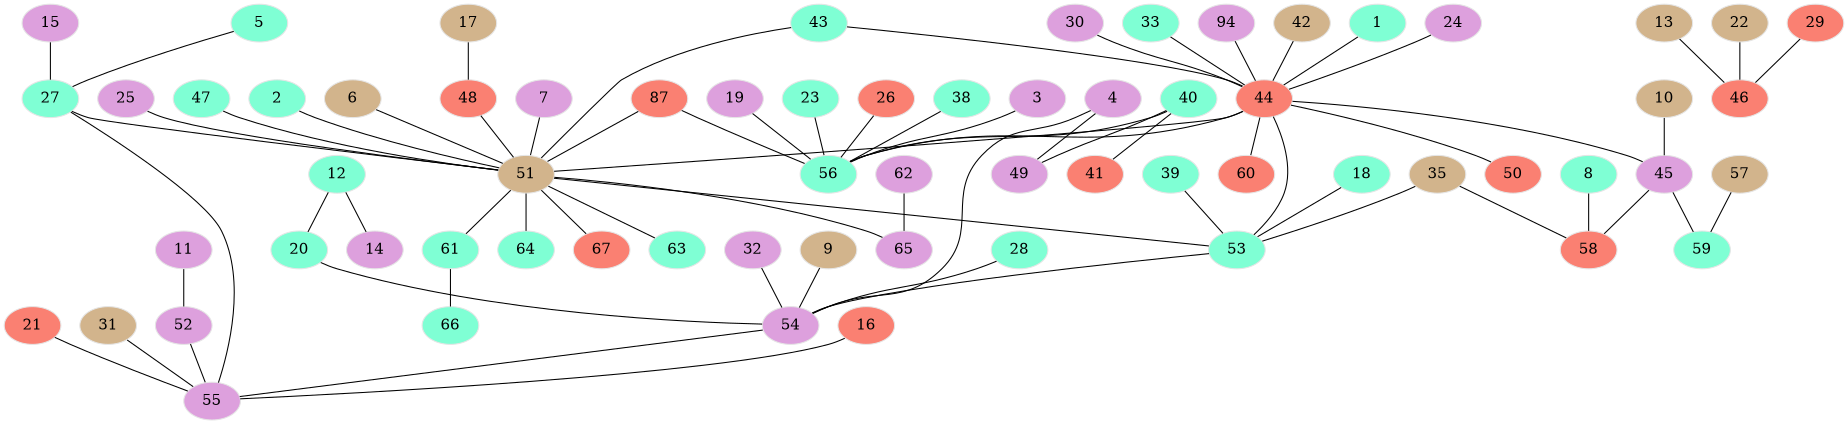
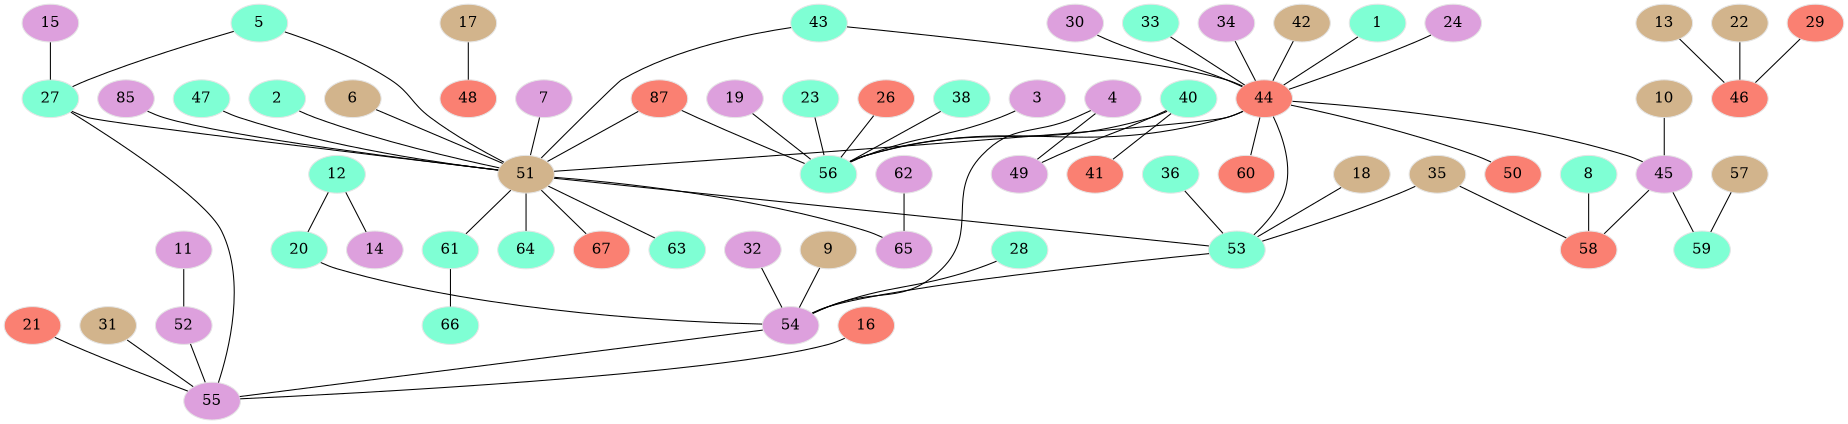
(1226, 23) -> (1226, 23)
(126, 99) -> (126, 99)
(497, 137) -> (400, 87)
(1171, 174) -> (1171, 174)
(1362, 174) -> (1362, 174)
